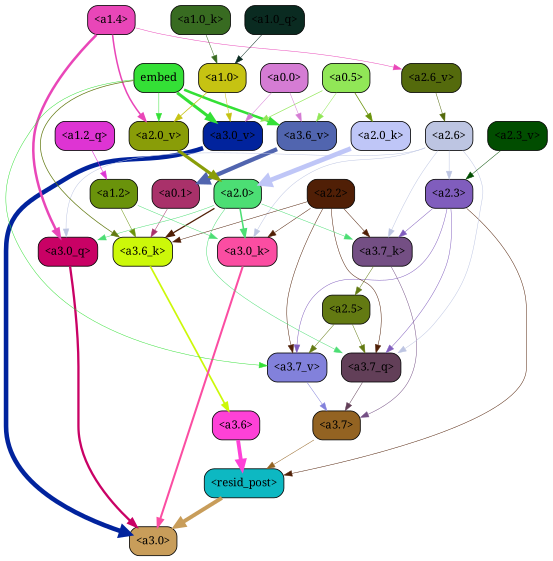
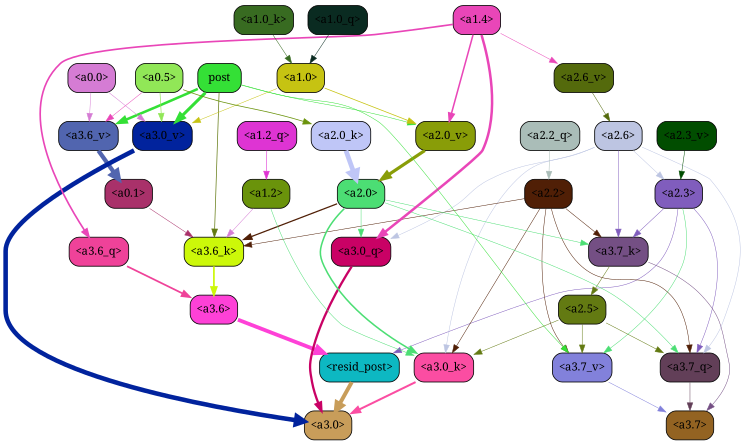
(159, 78) -> (220, 78)
(329, 104) -> (130, 102)
none -> (550, 136)
(412, 189) -> (618, 190)
(126, 219) -> (243, 220)
none -> (99, 252)
(372, 280) -> (672, 285)
none -> (520, 336)
(502, 403) -> (558, 293)
(294, 452) -> none
